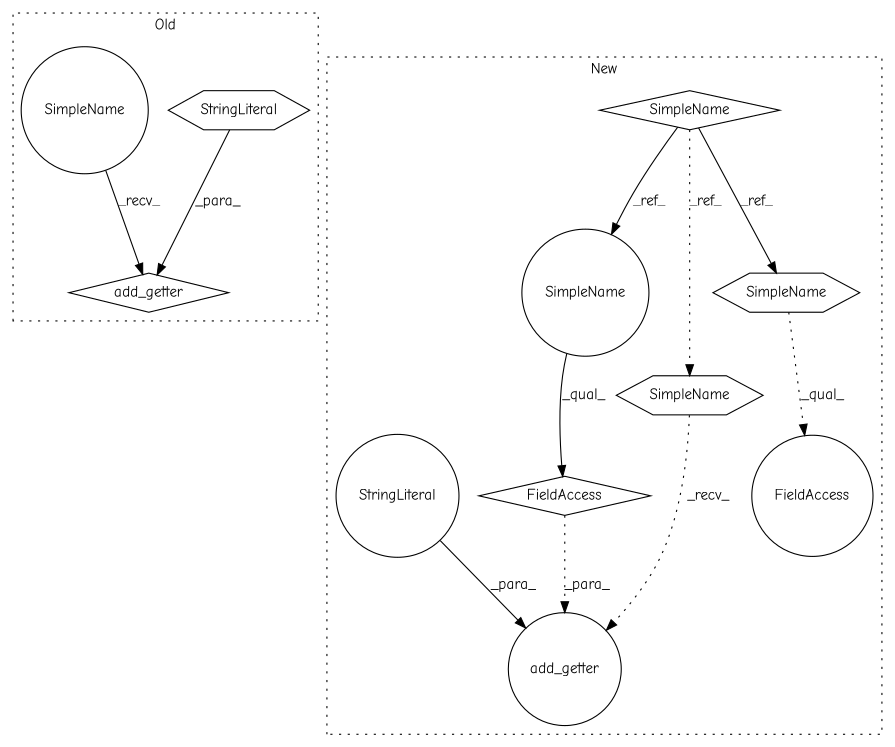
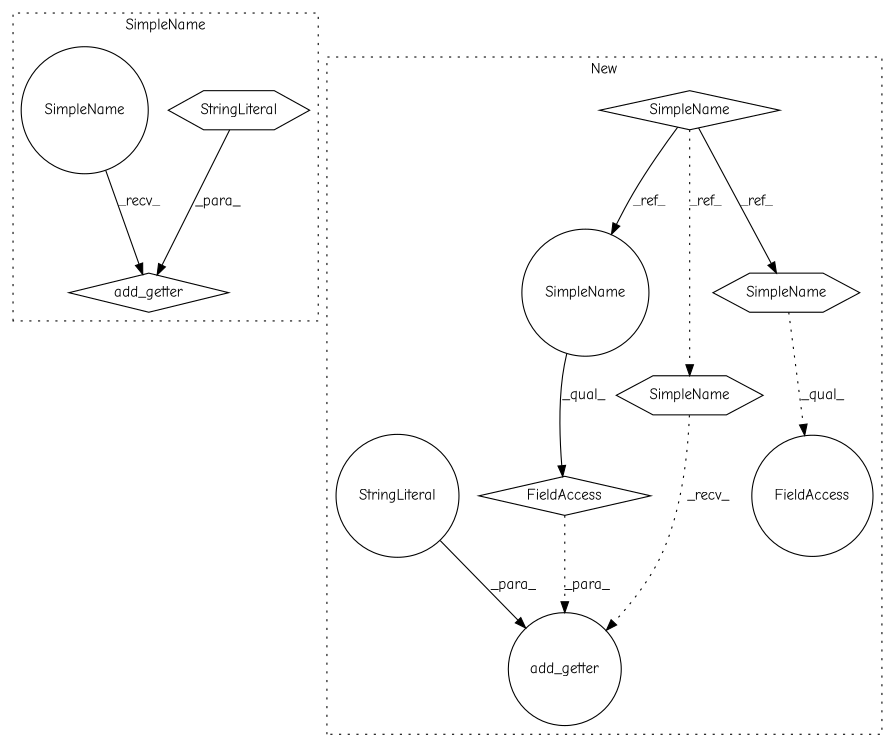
(166, 26) -> (166, 26)
